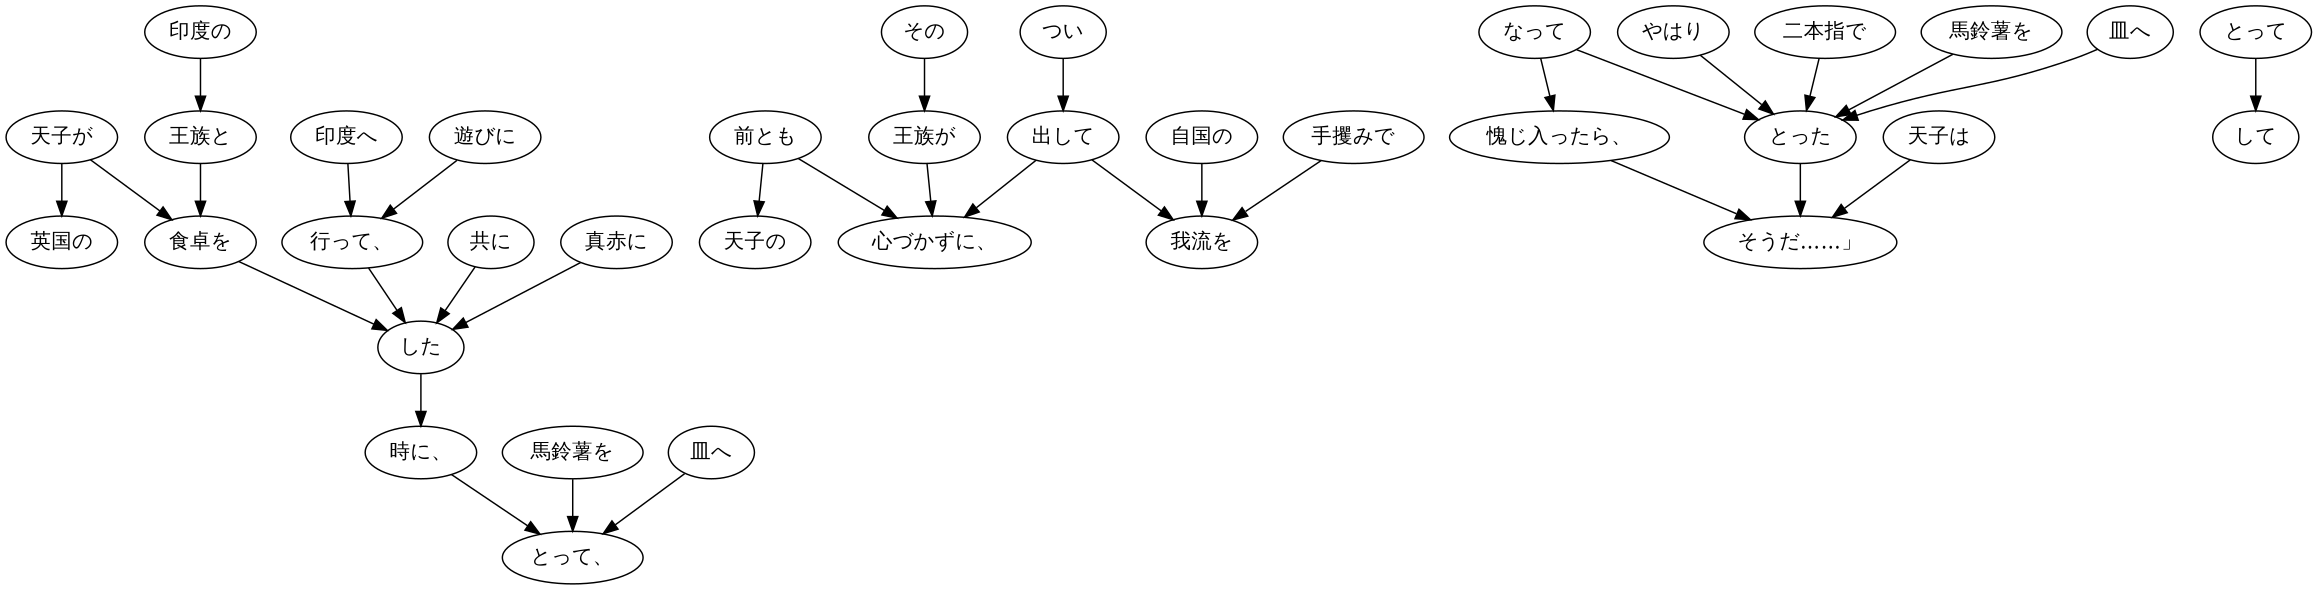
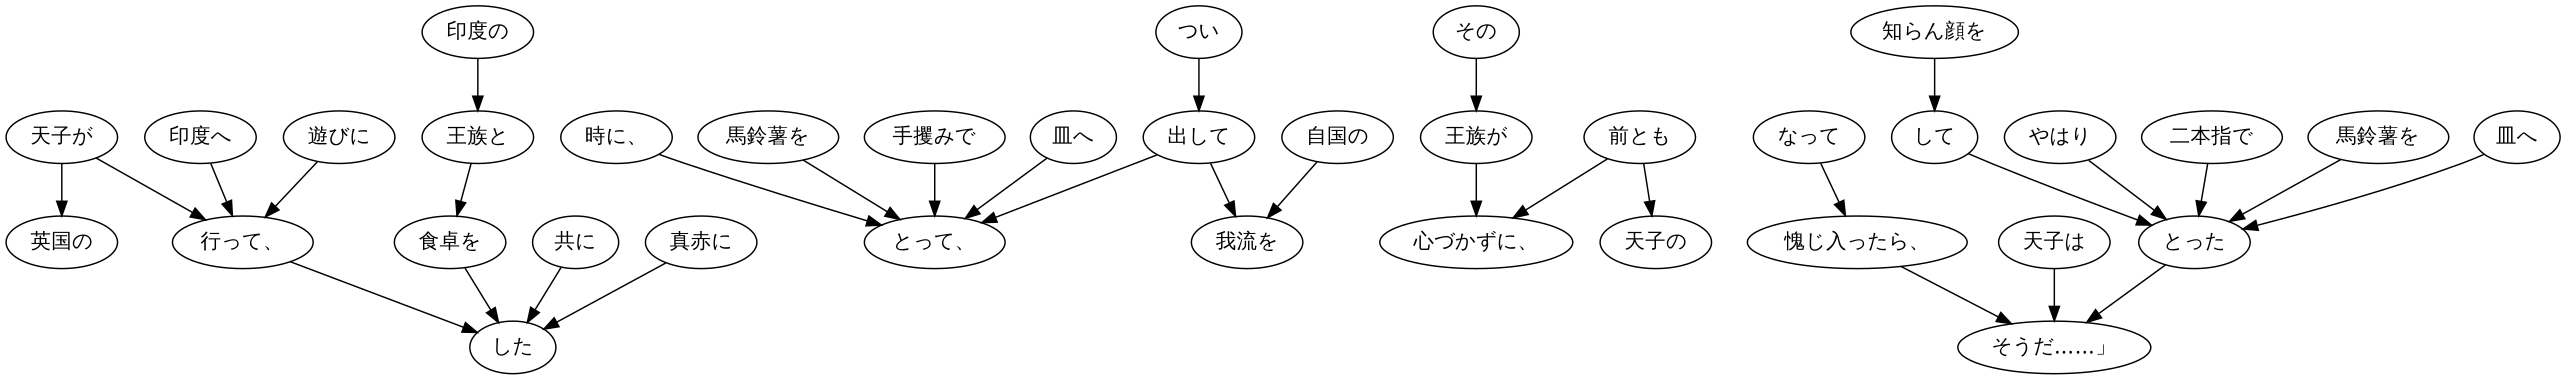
(2256, 32) -> (1935, 32)
(1661, 82) -> (2053, 188)
(1006, 184) -> (1076, 186)
(125, 185) -> (144, 185)
(1283, 186) -> (935, 183)
(421, 393) -> none
